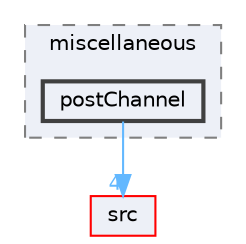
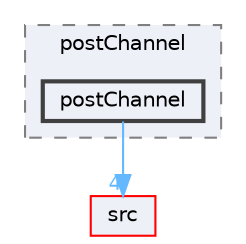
(123, 45) -> (123, 45)
